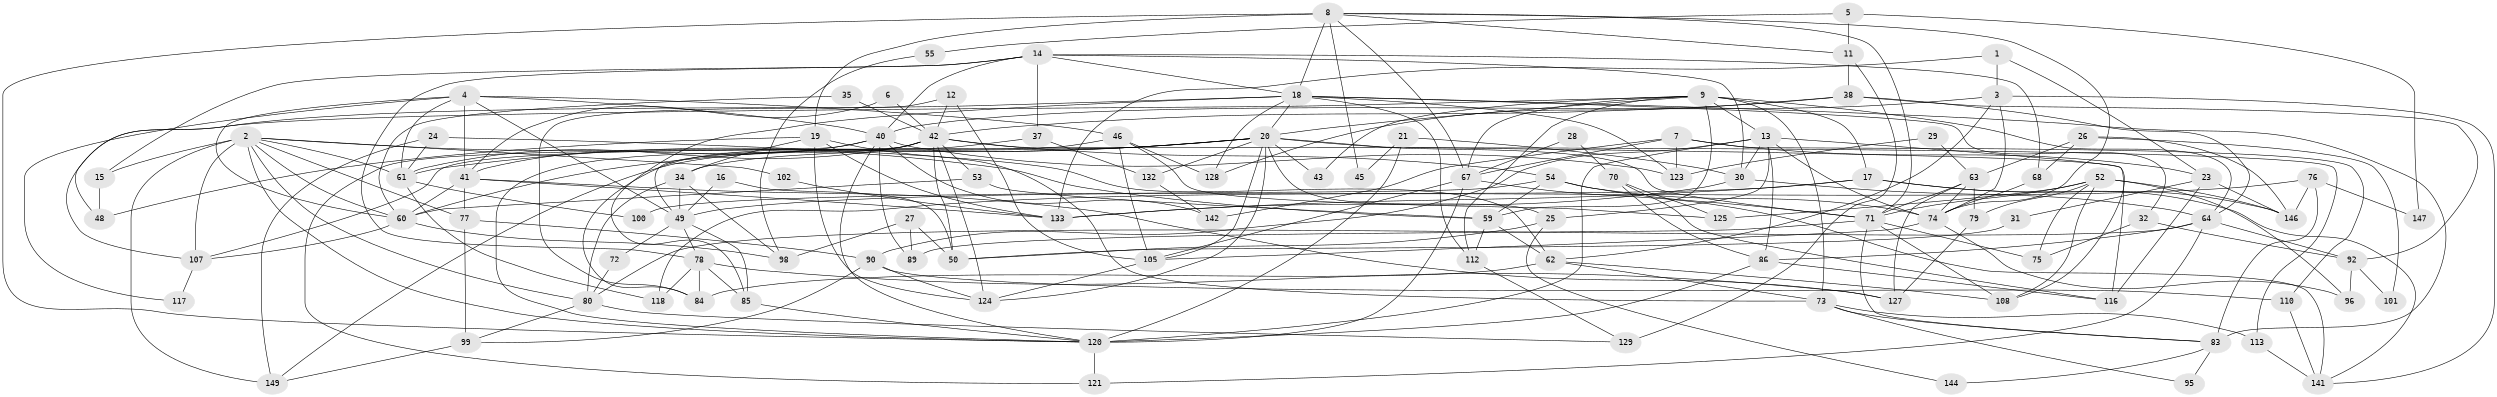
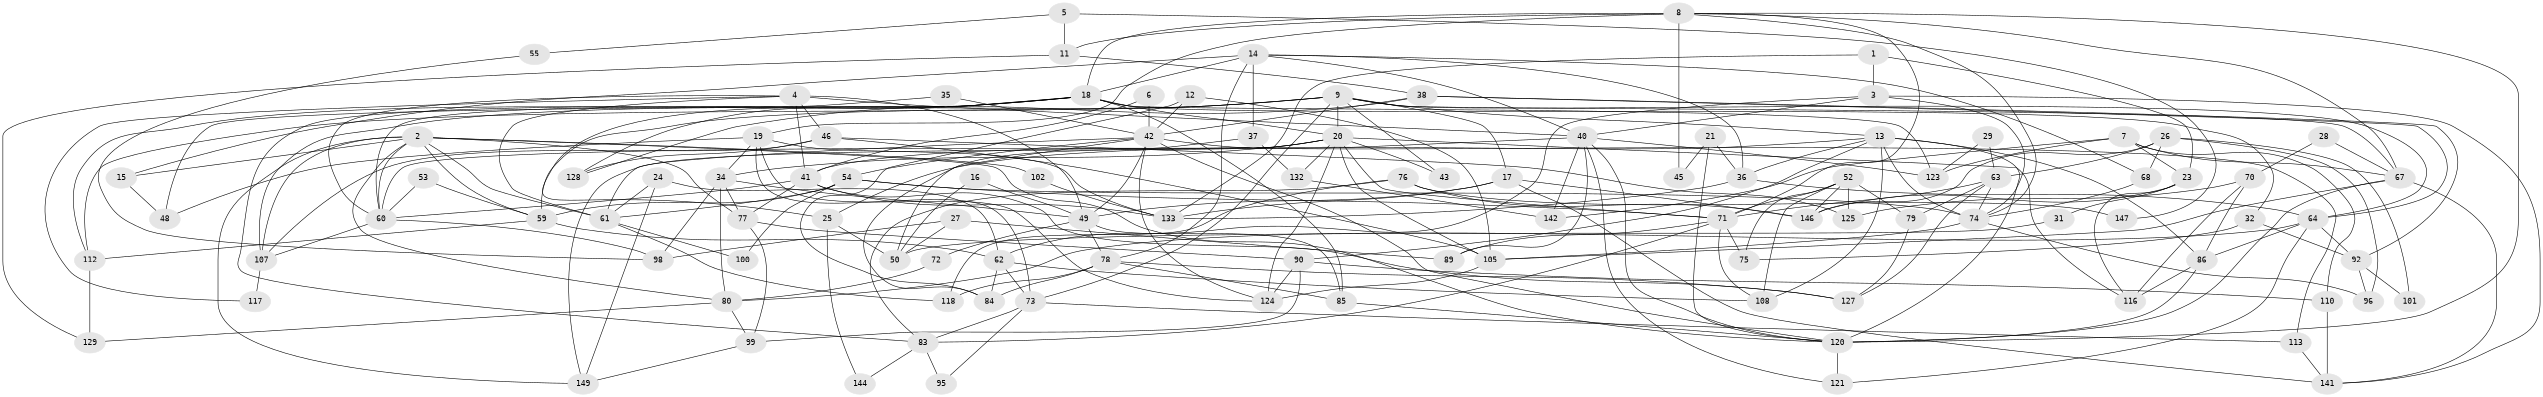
(832, 150) -> (707, 208)
(956, 157) -> none
(1740, 178) -> (1742, 178)
none -> (732, 199)
(1392, 204) -> (655, 119)
(2266, 232) -> (2318, 162)
